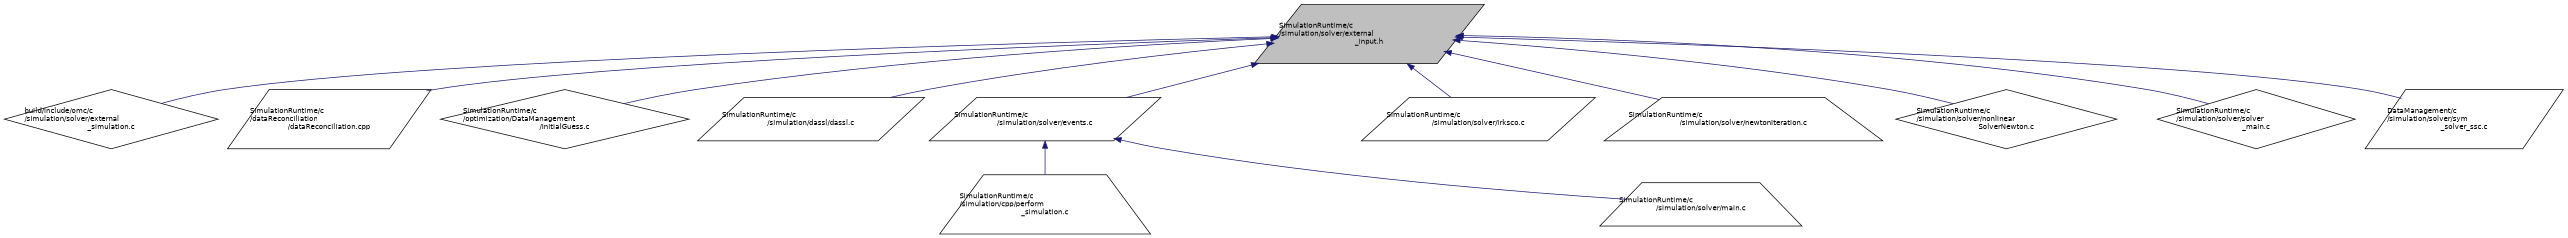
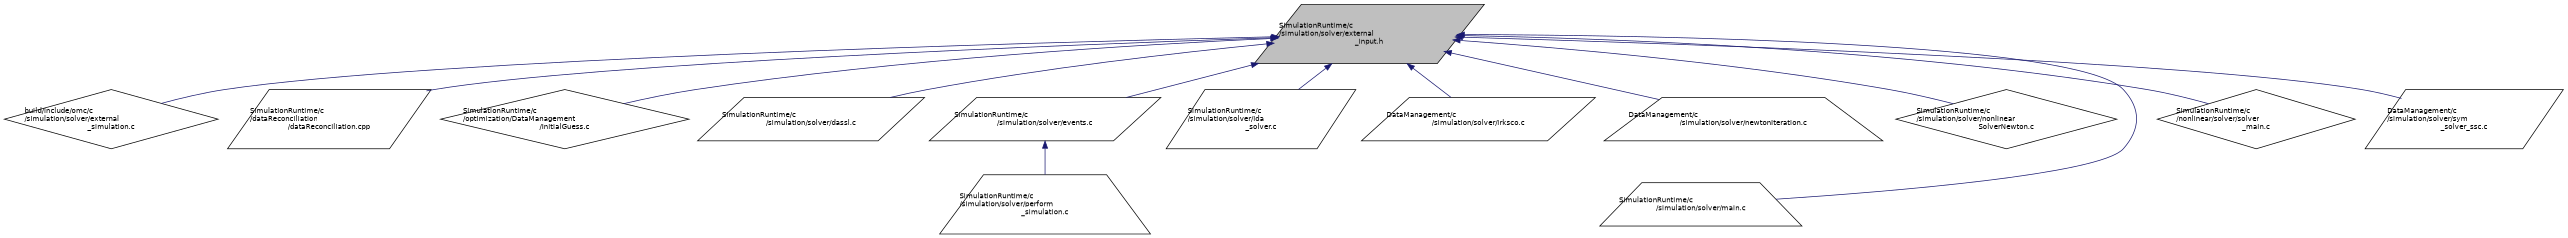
(811, 119) -> (811, 119)
none -> (1261, 119)
(1478, 119) -> (1478, 119)
(1743, 119) -> (1743, 119)
(2256, 119) -> (2256, 119)
(1372, 177) -> (2059, 67)
(1045, 204) -> (1045, 204)
